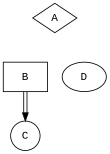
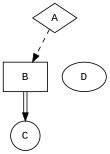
none -> (43, 42)
